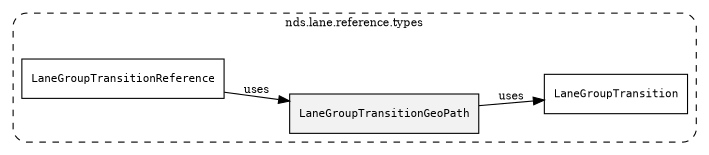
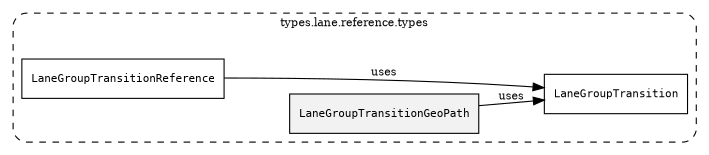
(355, 24) -> (355, 24)
(251, 96) -> (379, 80)
